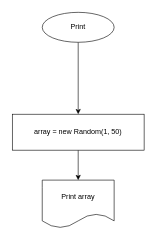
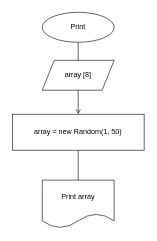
none -> (78, 75)
(78, 108) -> (78, 110)
(78, 174) -> (78, 176)
